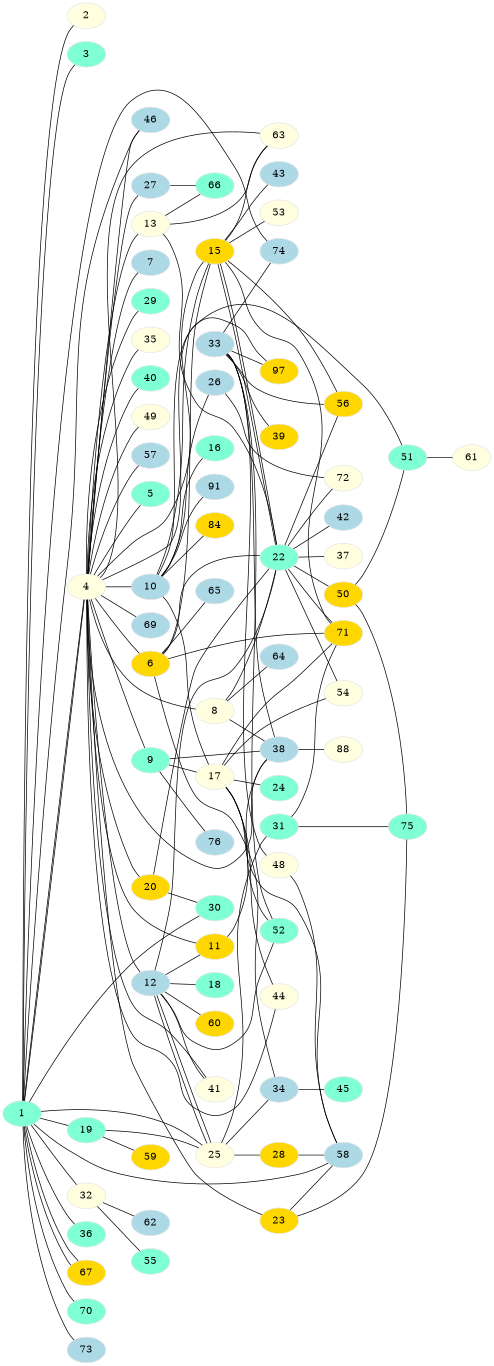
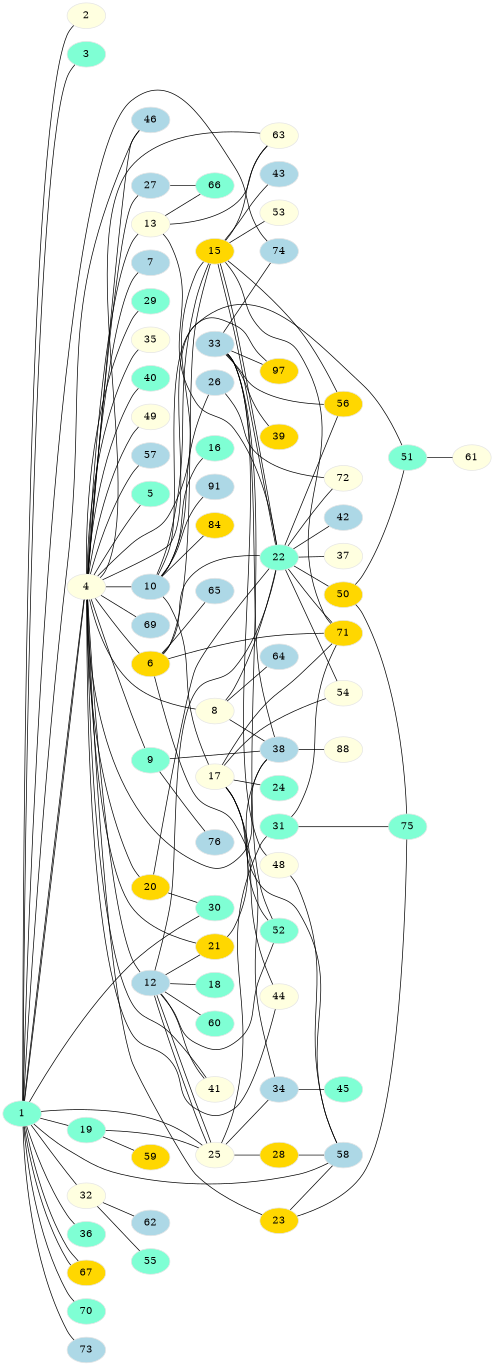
(188, 770) -> none
(215, 947) -> (215, 947)
(215, 1024) -> (215, 1024)
